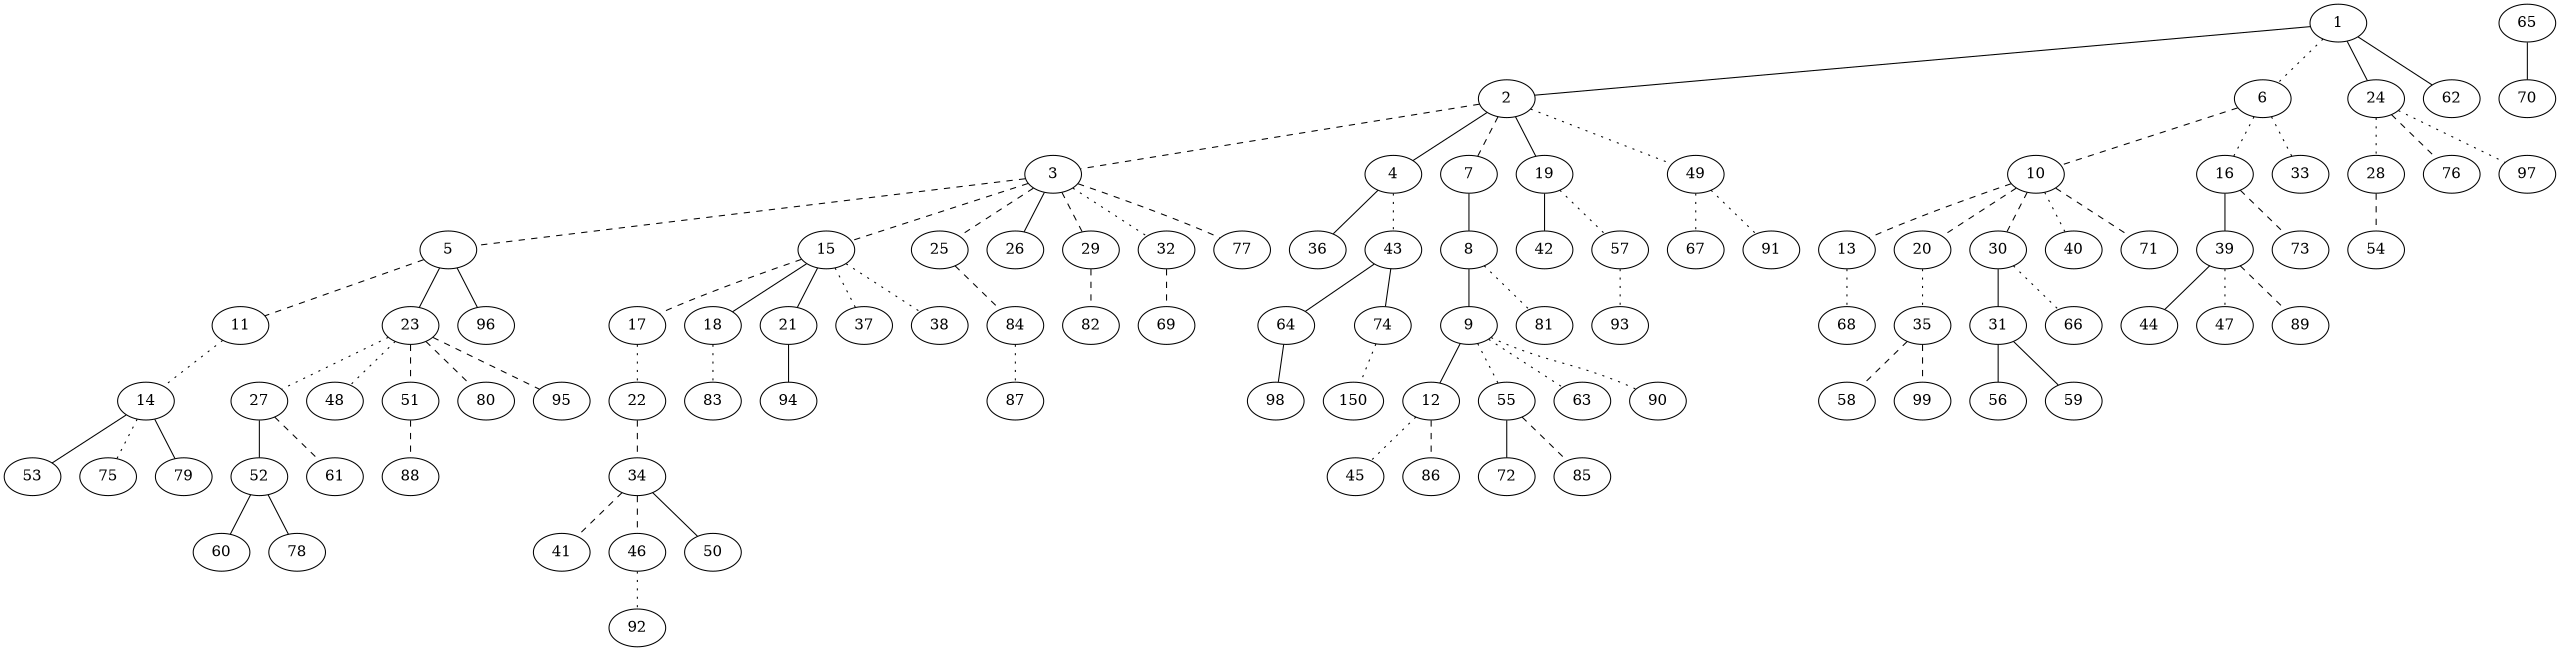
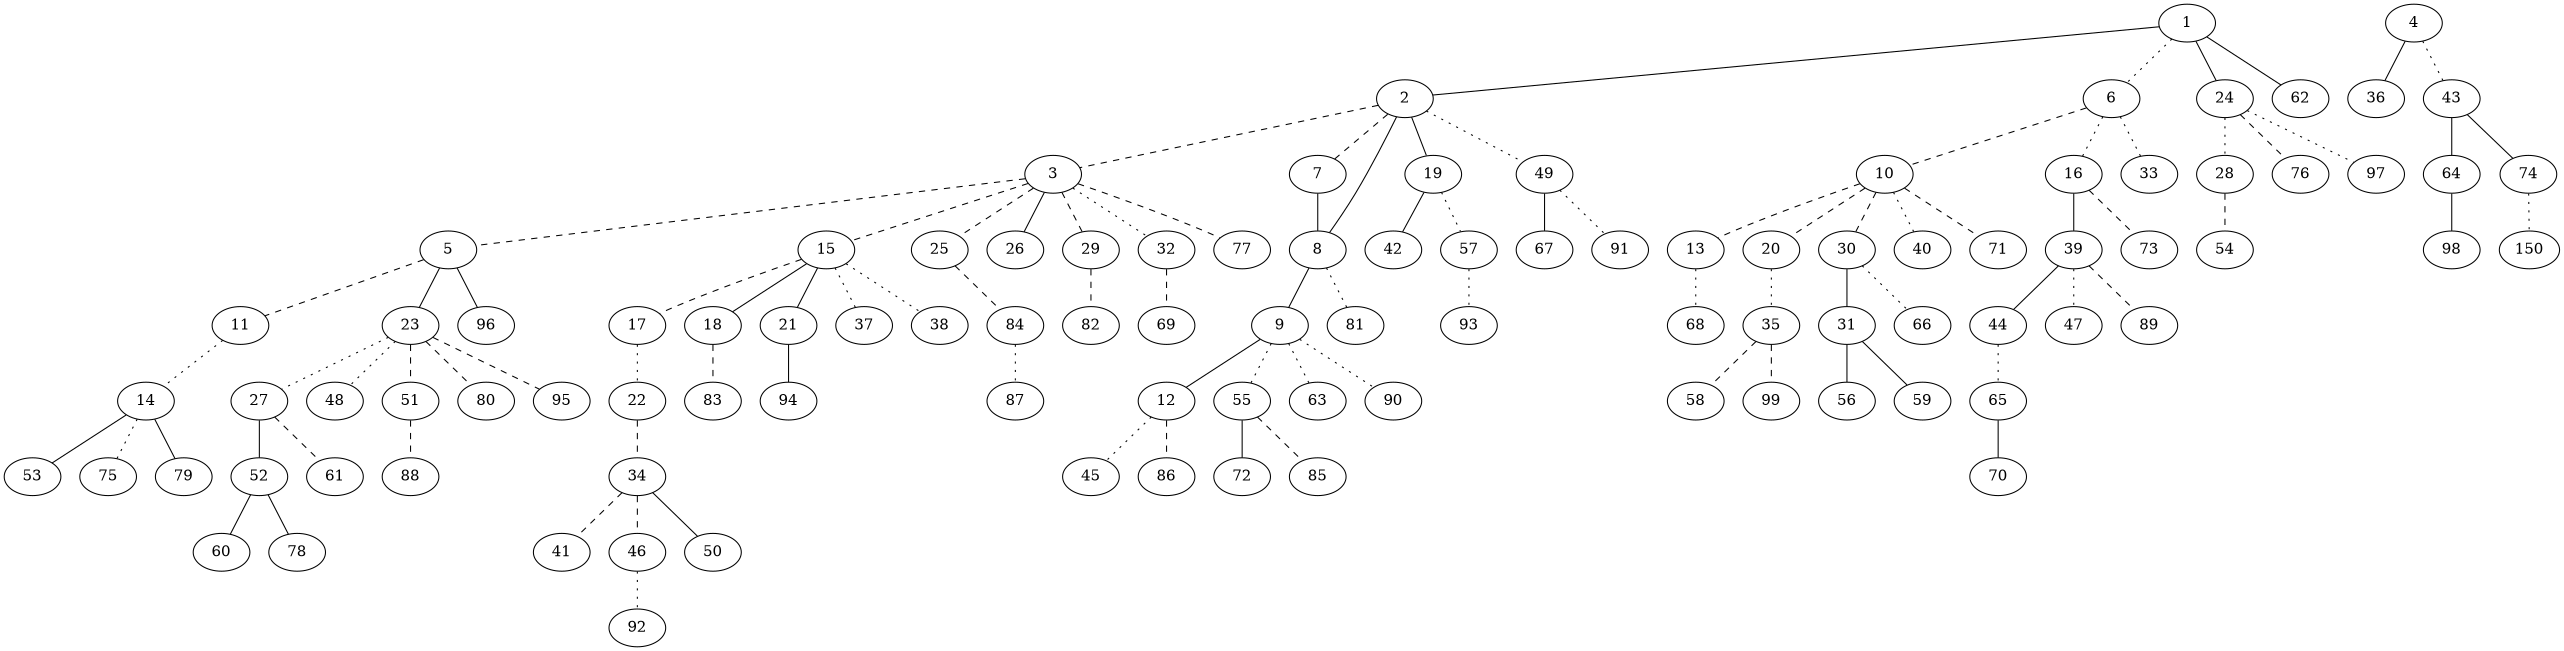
(1450, 137) -> (1365, 176)
(1696, 212) -> (1545, 212)
(713, 363) -> (713, 363)
none -> (1998, 363)
